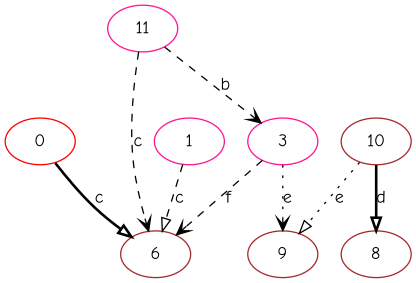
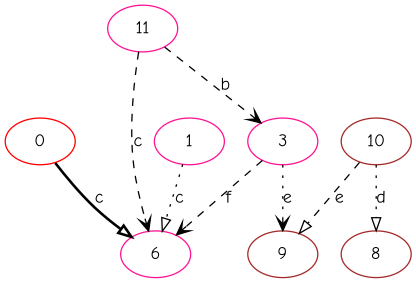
(174, 191) -> (174, 191)
(376, 191) -> (376, 191)
(334, 193) -> (334, 193)
(156, 254) -> (156, 254)
